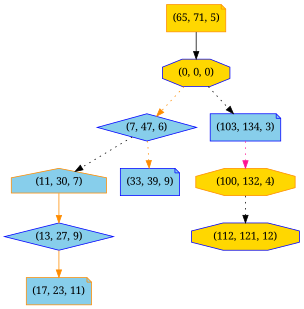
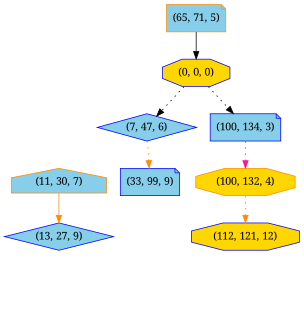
(196, 18) -> (196, 18)
(173, 99) -> (173, 99)
(245, 127) -> (245, 127)
(107, 152) -> none
(150, 182) -> (150, 182)
(245, 206) -> (245, 206)
(59, 291) -> none
